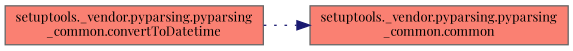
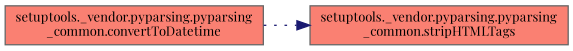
(439, 25) -> (439, 25)
